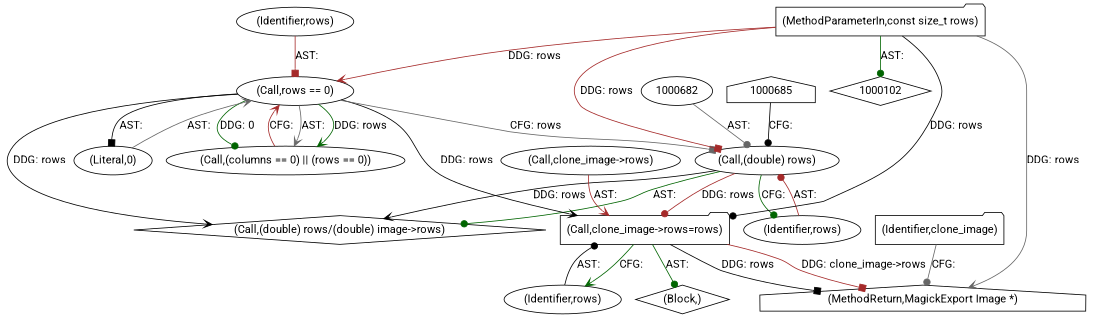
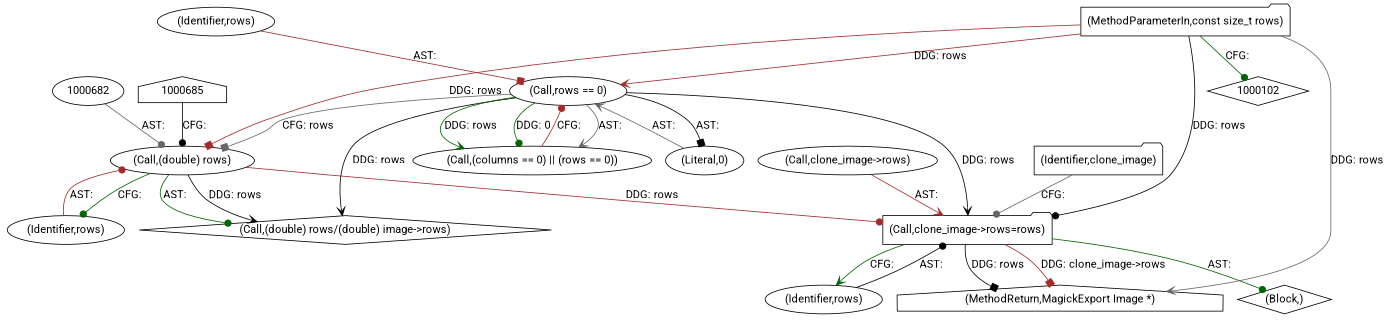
(894, 56) -> (1239, 56)
(268, 129) -> (552, 129)
(932, 262) -> (1036, 194)
